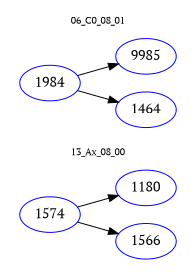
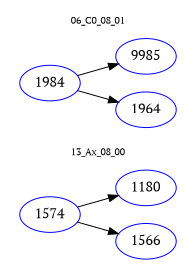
(146, 110) -> (146, 110)
